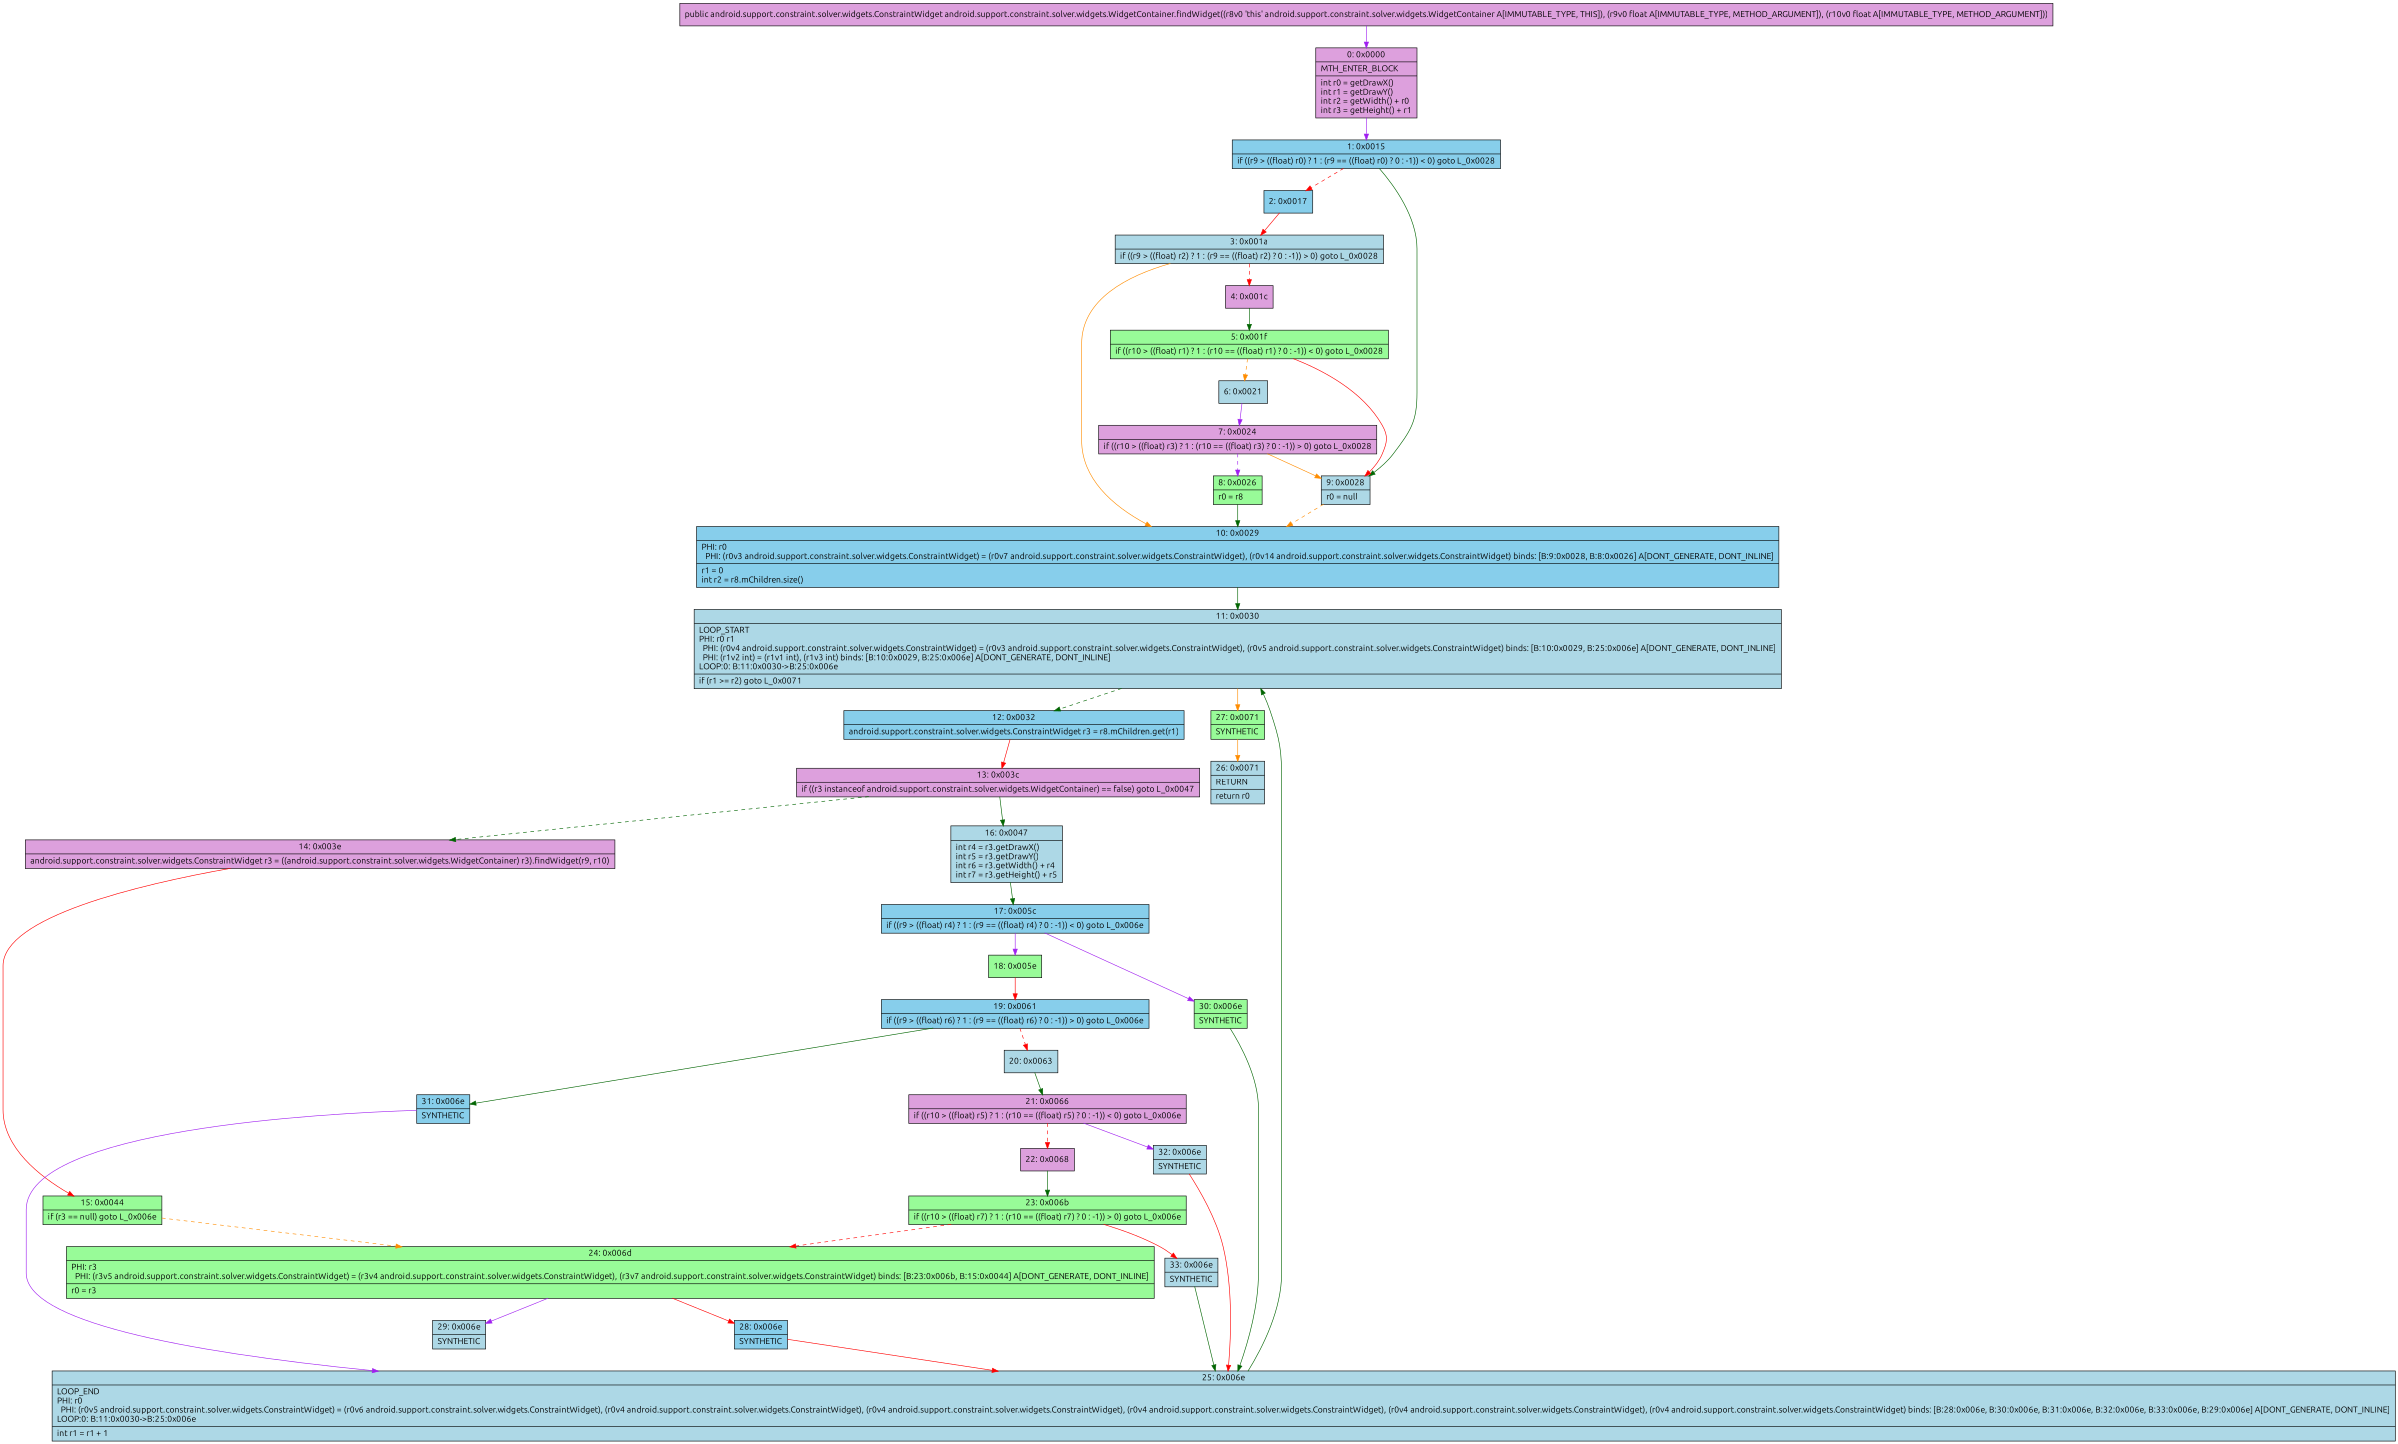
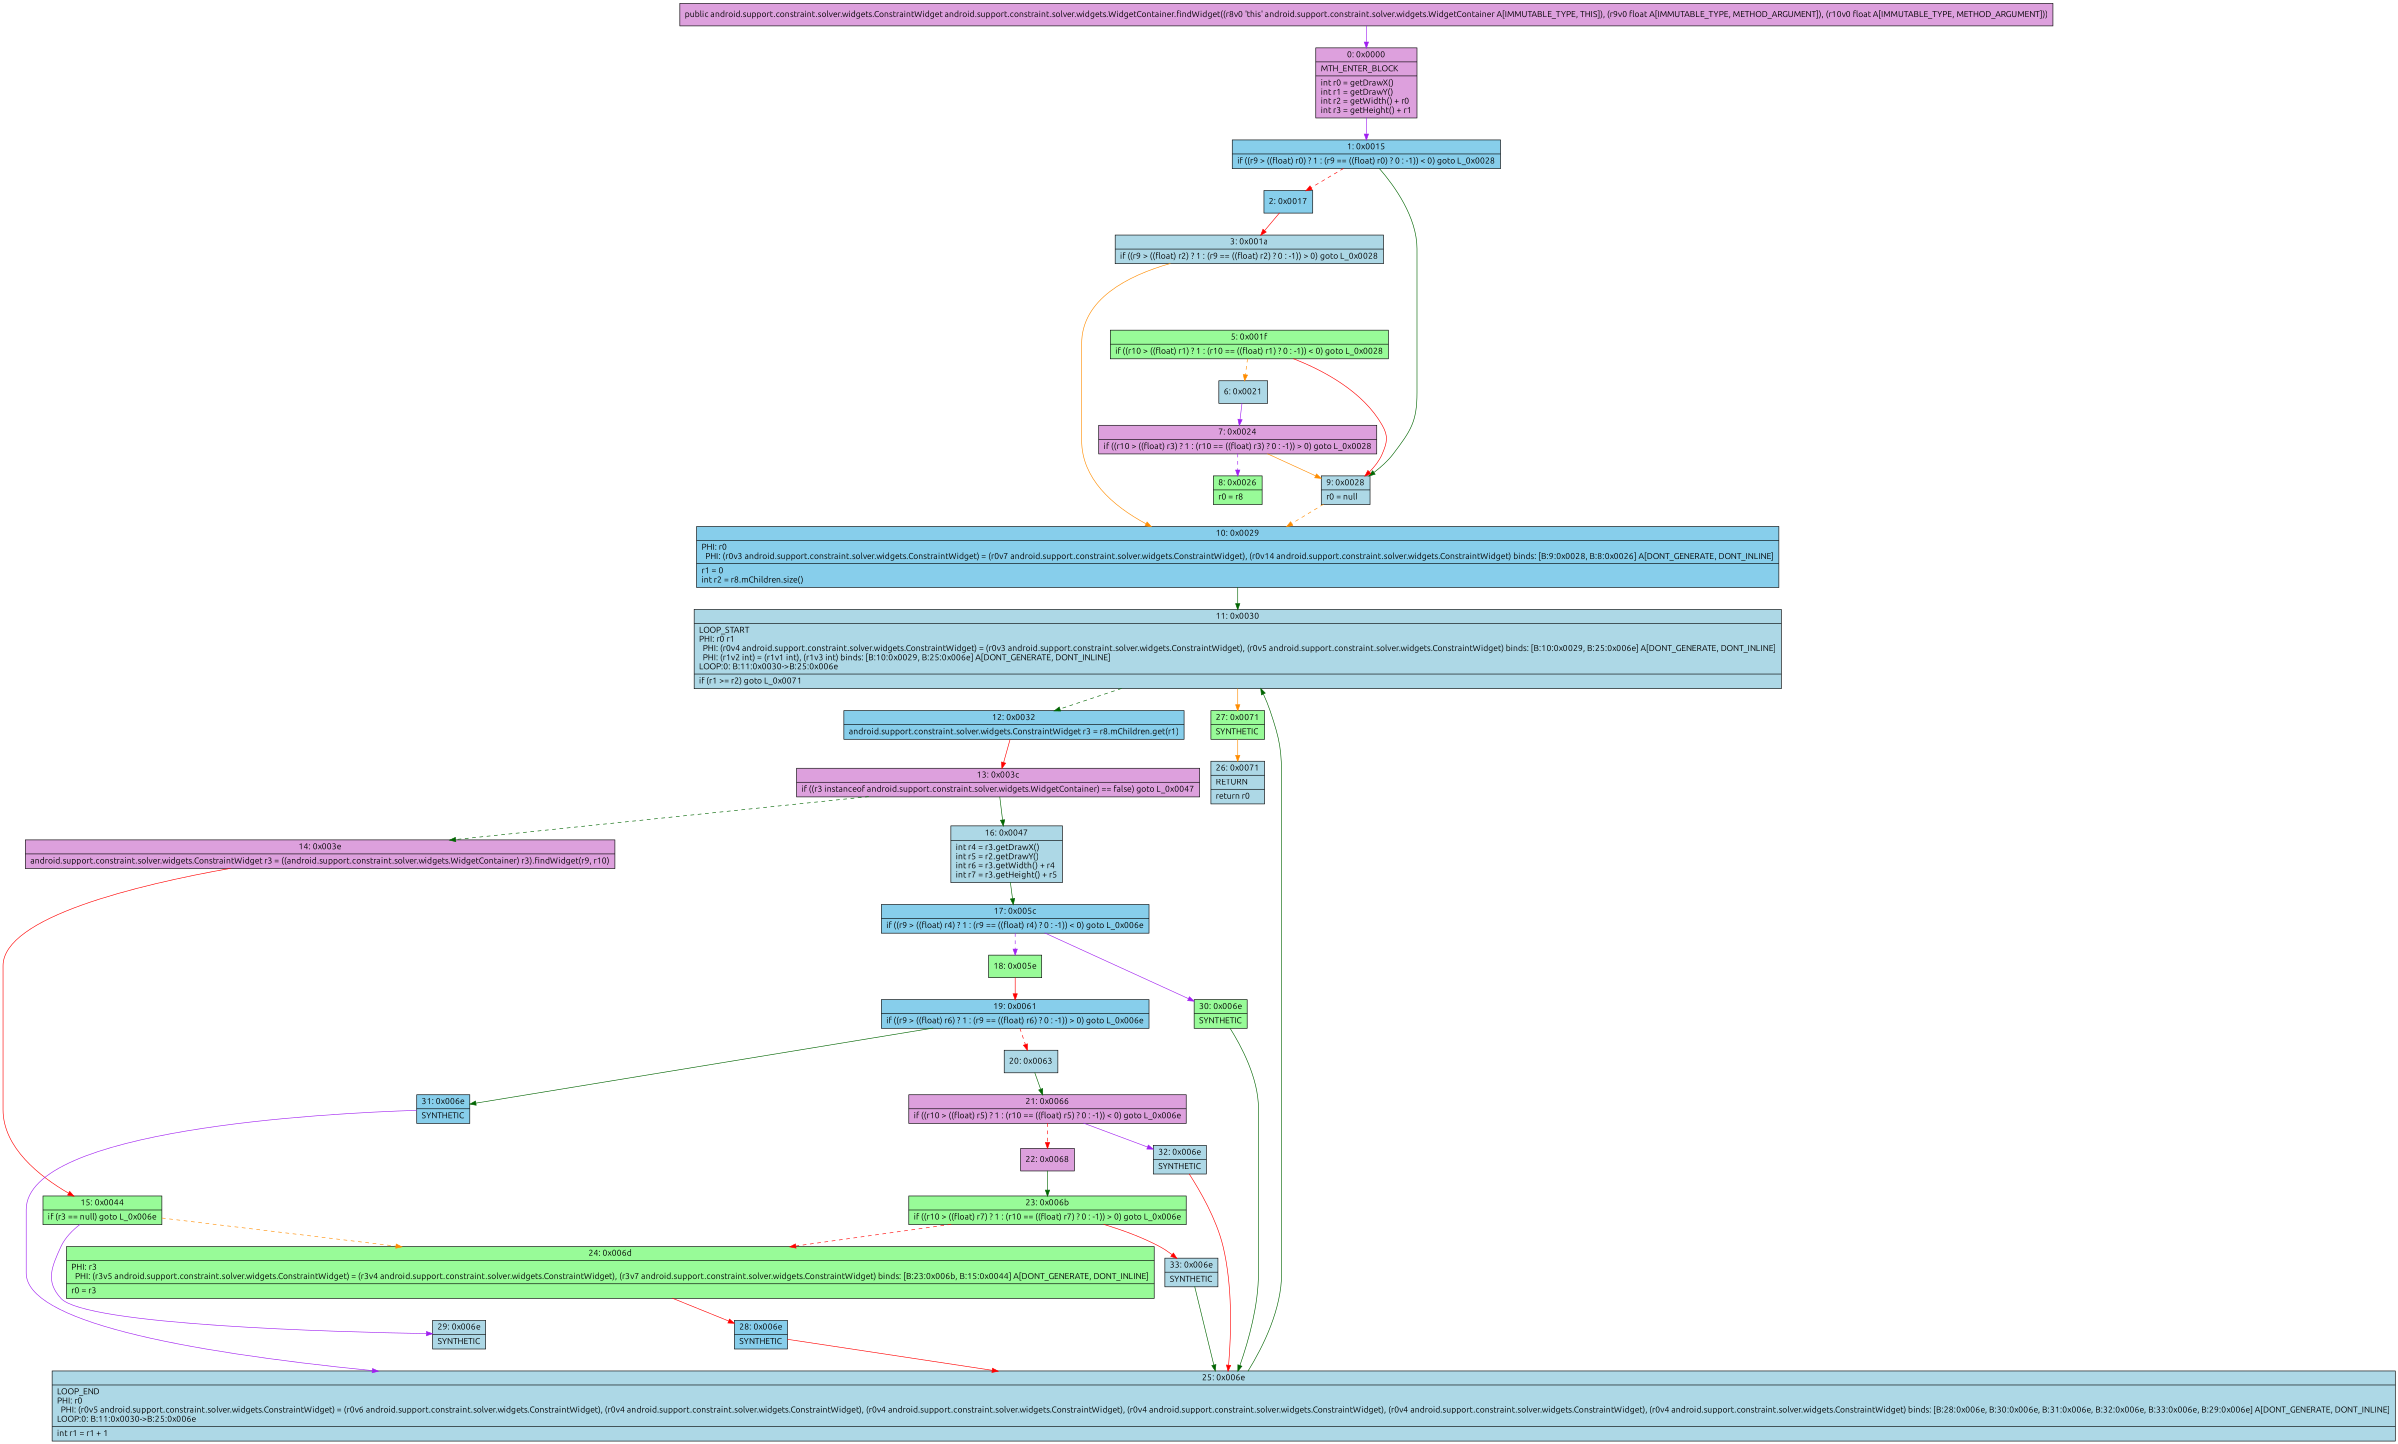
(1249, 297) -> none
(1238, 512) -> none
(998, 857) -> (998, 857)
(1015, 941) -> (1015, 941)
(520, 1310) -> (199, 1324)
